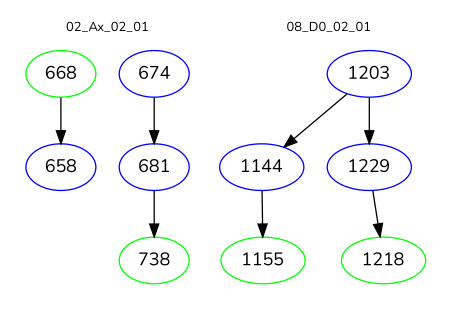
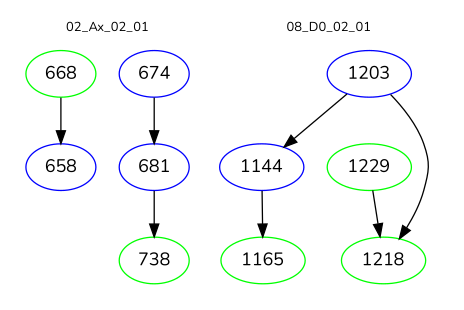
(369, 114) -> (428, 158)
(369, 167) -> (369, 167)
(263, 260) -> (263, 260)
